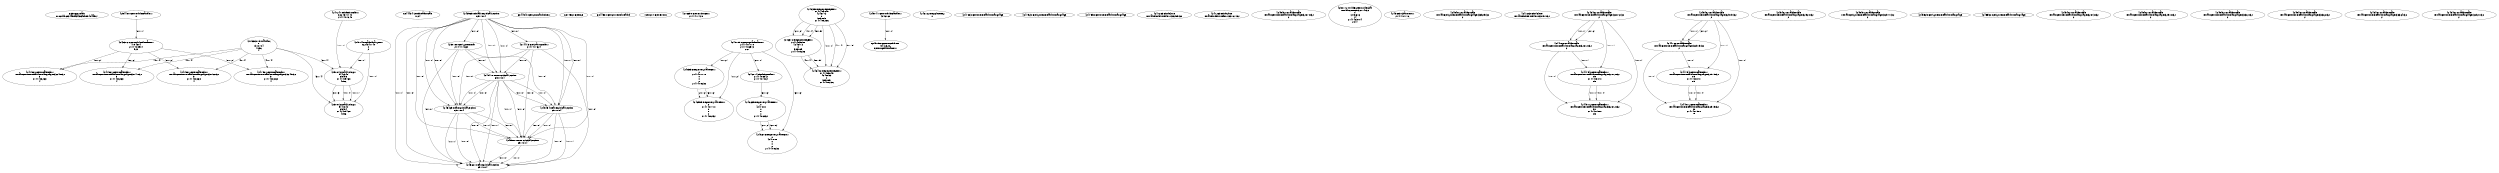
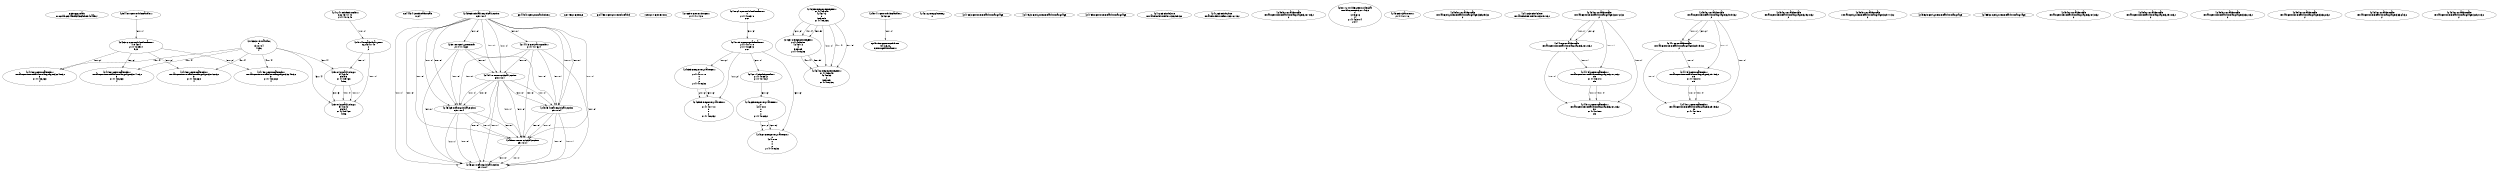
none -> (747, 15)
(336, 43) -> (356, 29)
none -> (551, 75)
